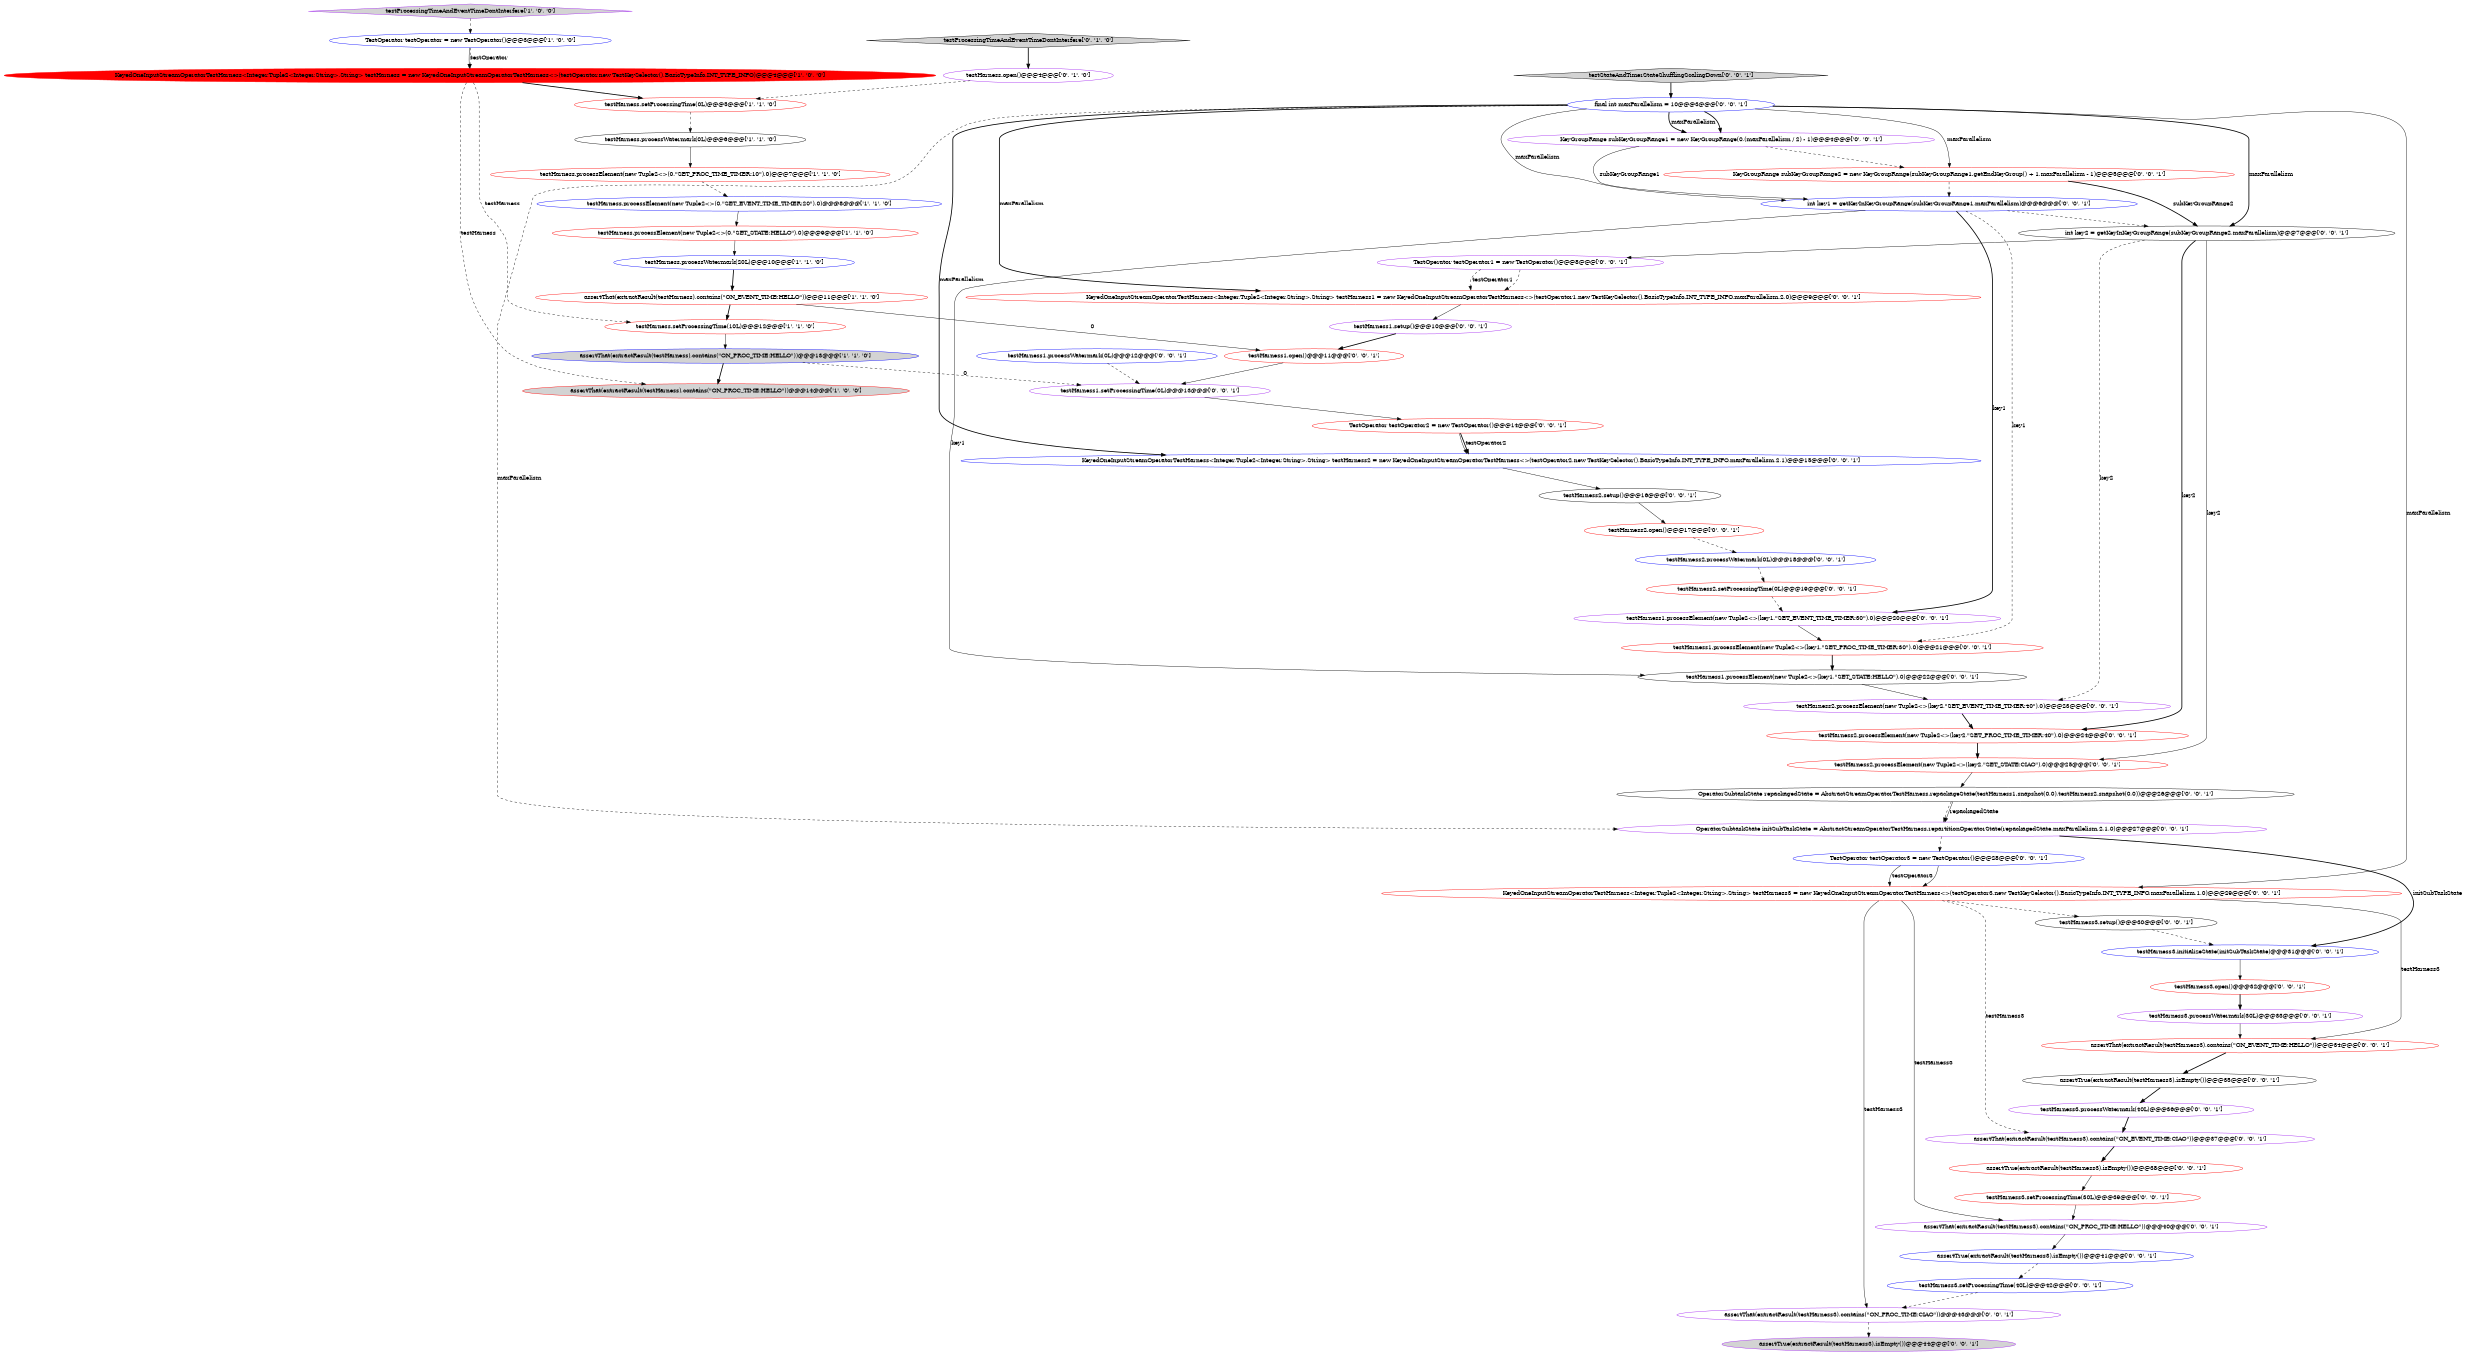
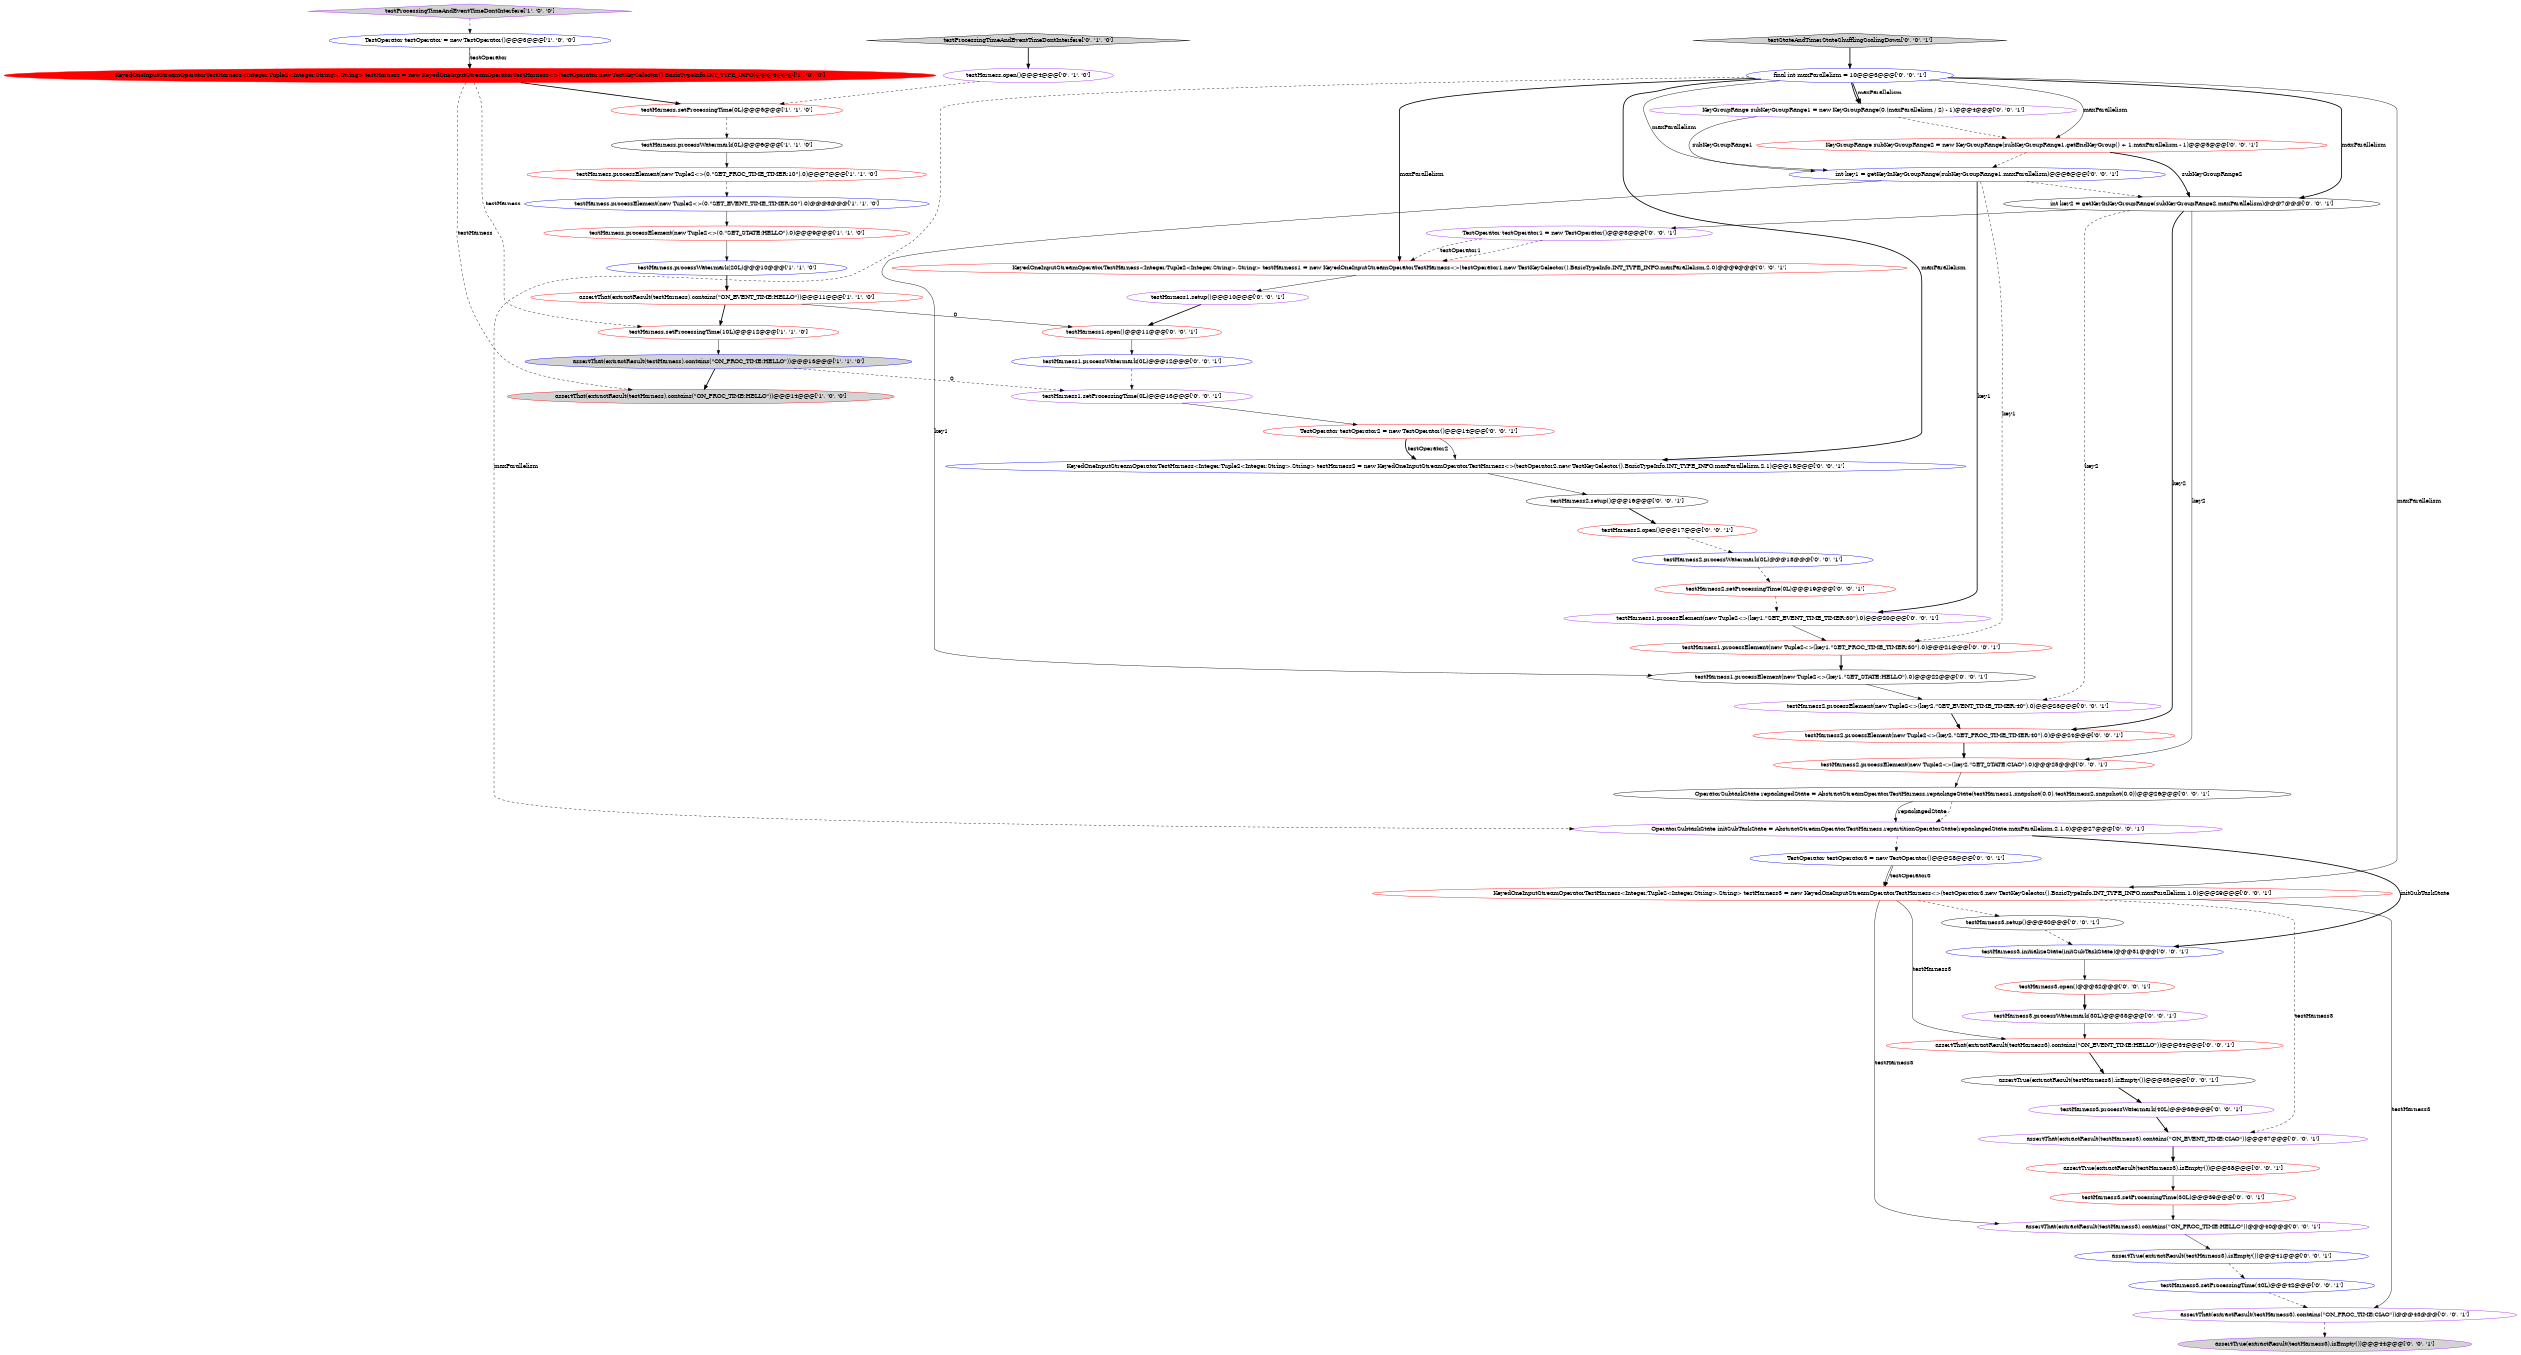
(1234, 373) -> (1132, 345)
(1650, 512) -> (1640, 515)
